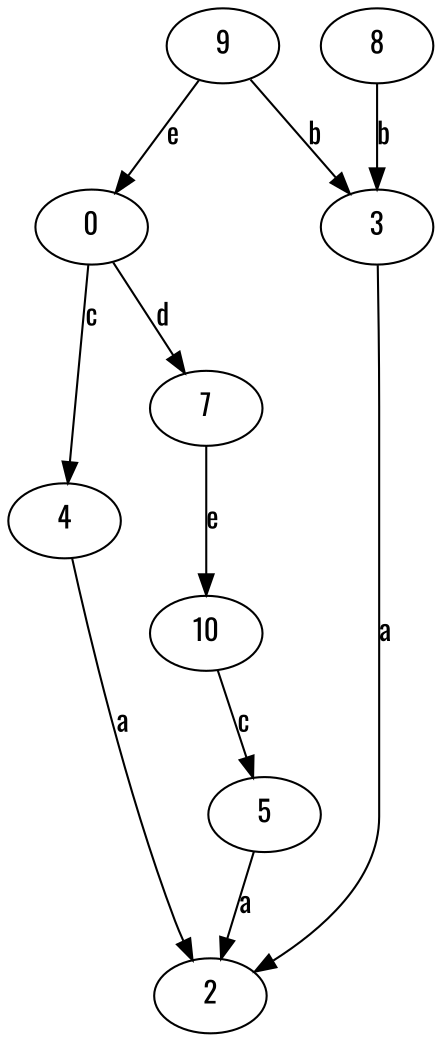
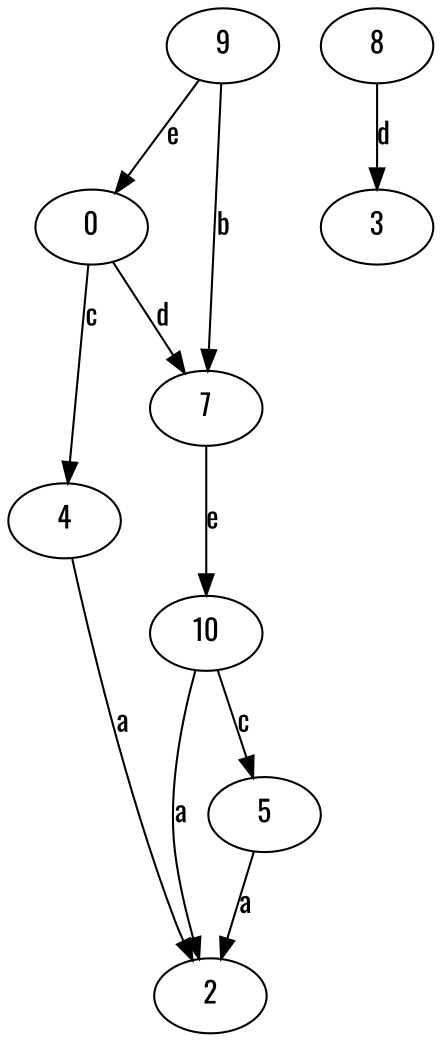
(293, 128) -> (215, 217)
(384, 136) -> (384, 136)
(379, 634) -> (173, 804)
